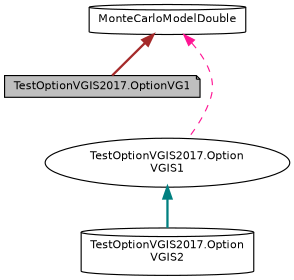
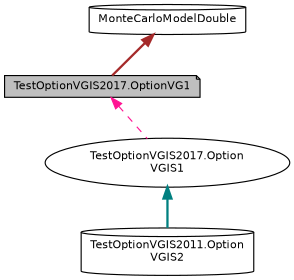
(212, 91) -> (133, 122)
(167, 252) -> (167, 252)
